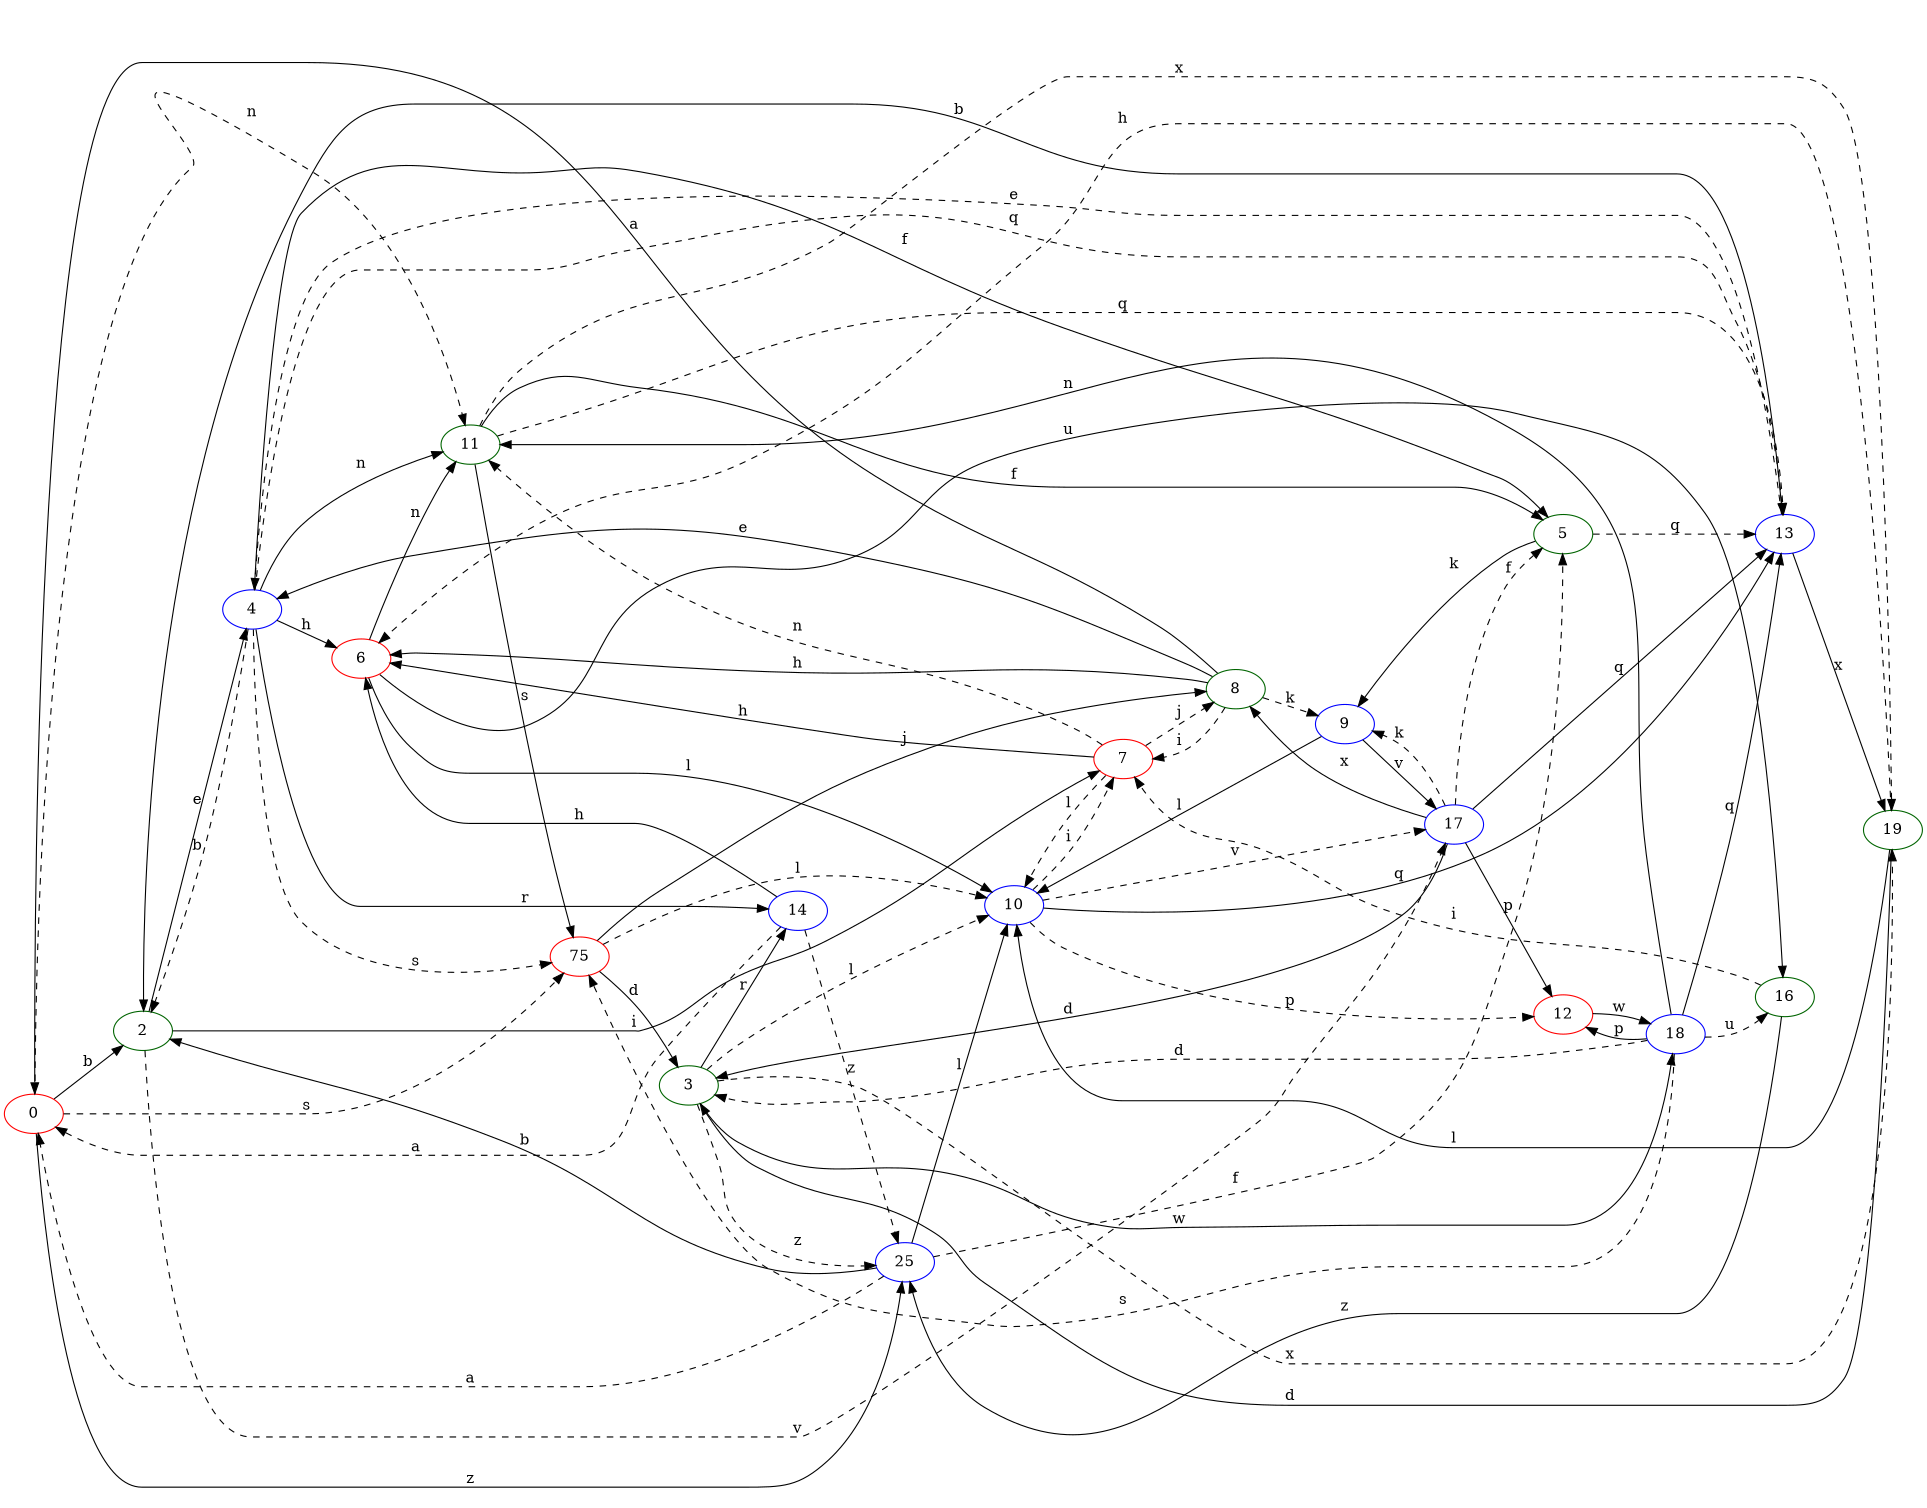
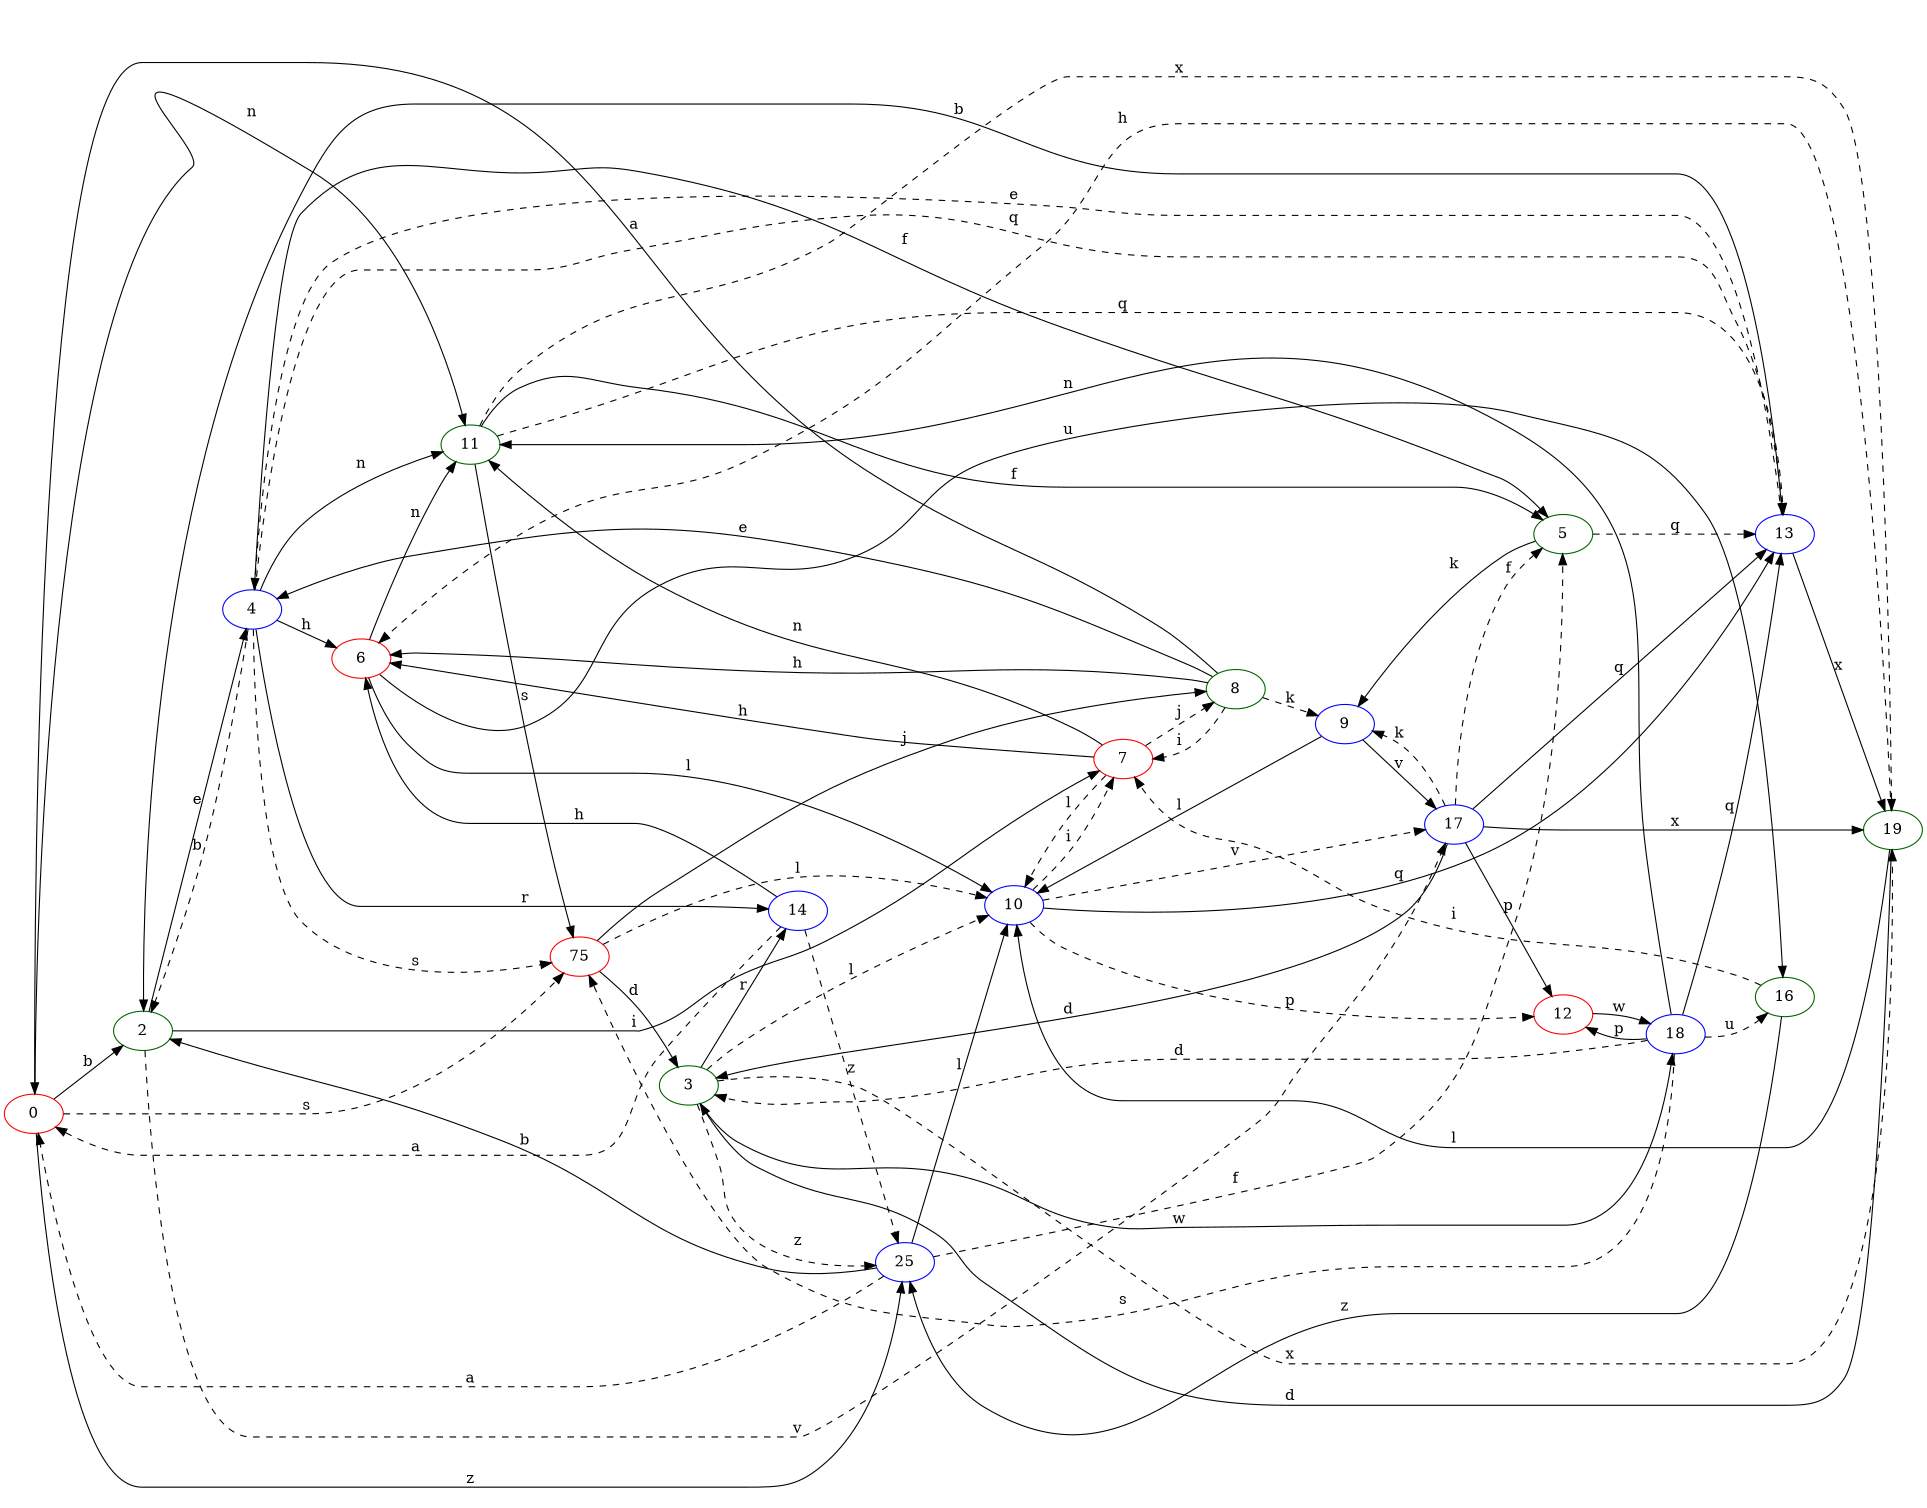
(106, 346) -> (106, 346)
(785, 638) -> (785, 638)
(1333, 780) -> (1668, 830)
